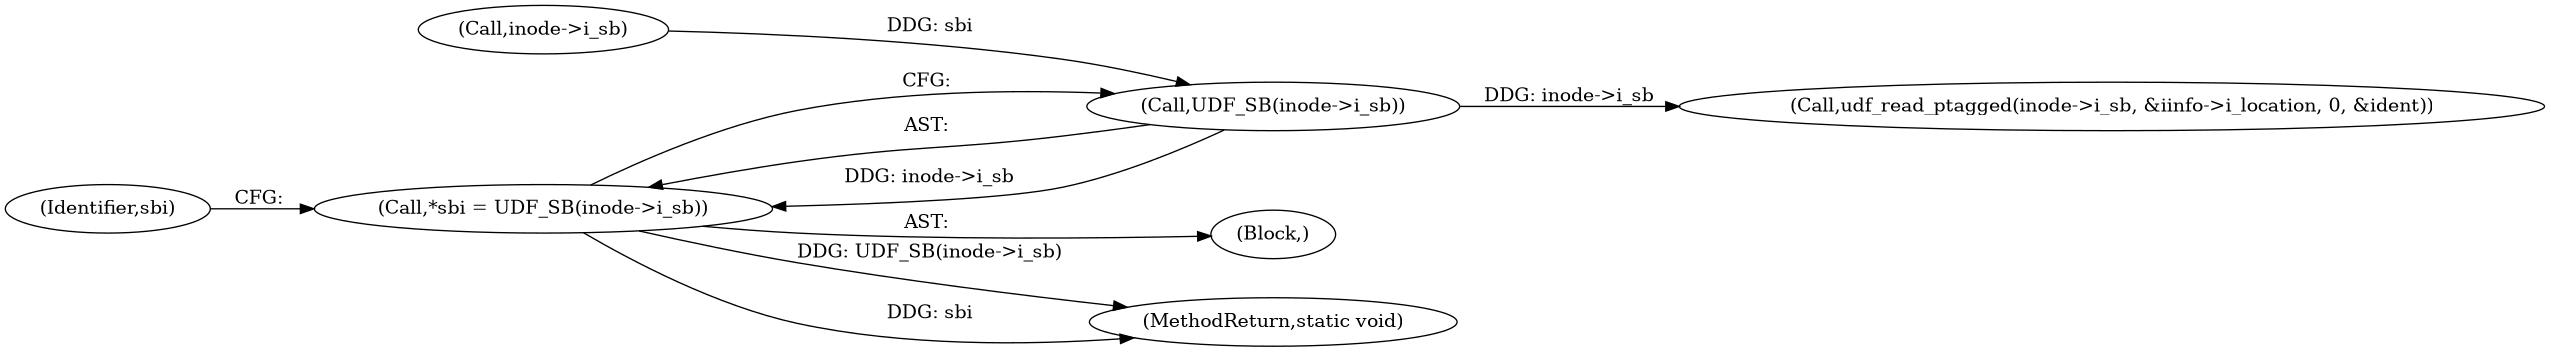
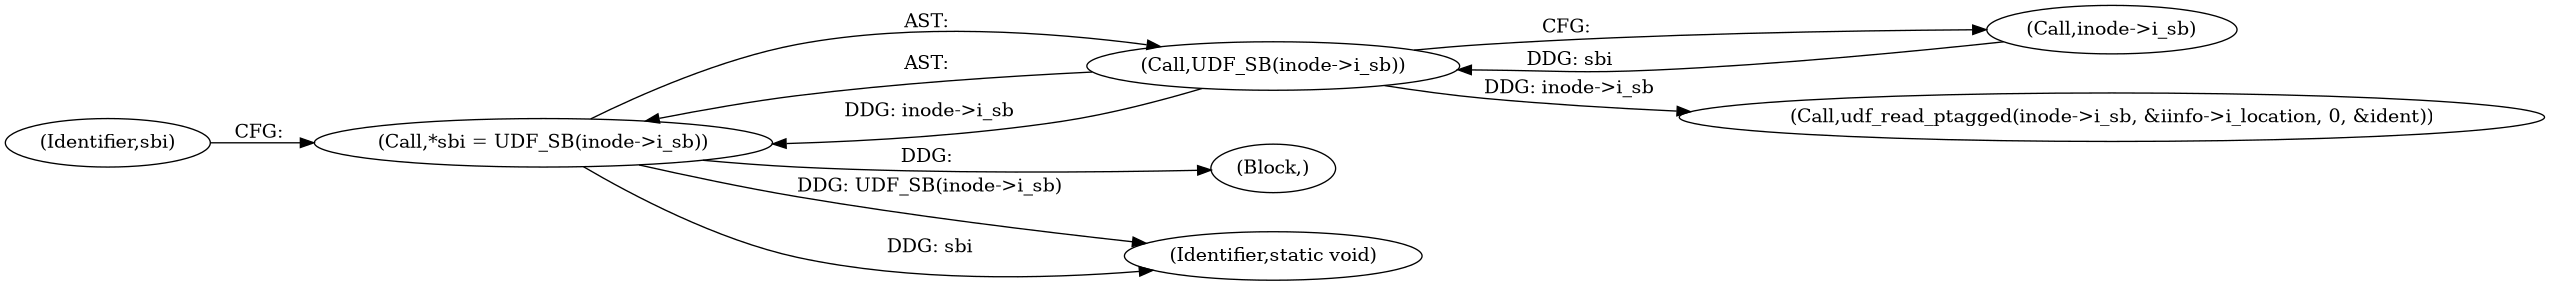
none -> (1693, 35)
(930, 82) -> (930, 22)
(930, 223) -> (930, 157)
(1273, 322) -> (1273, 256)
